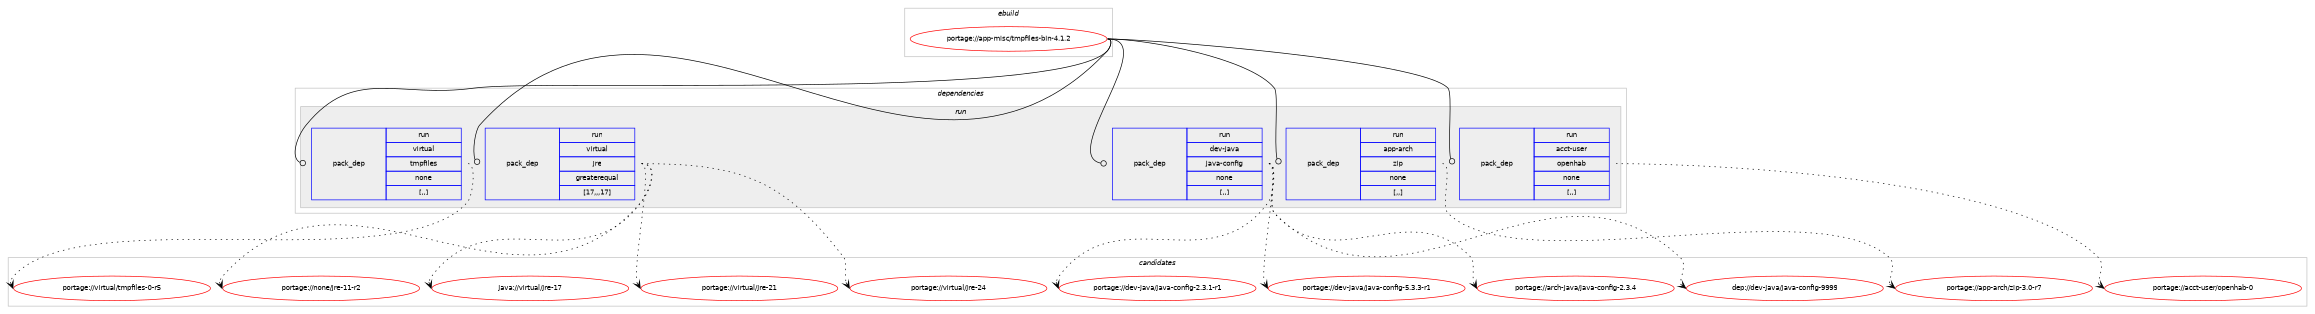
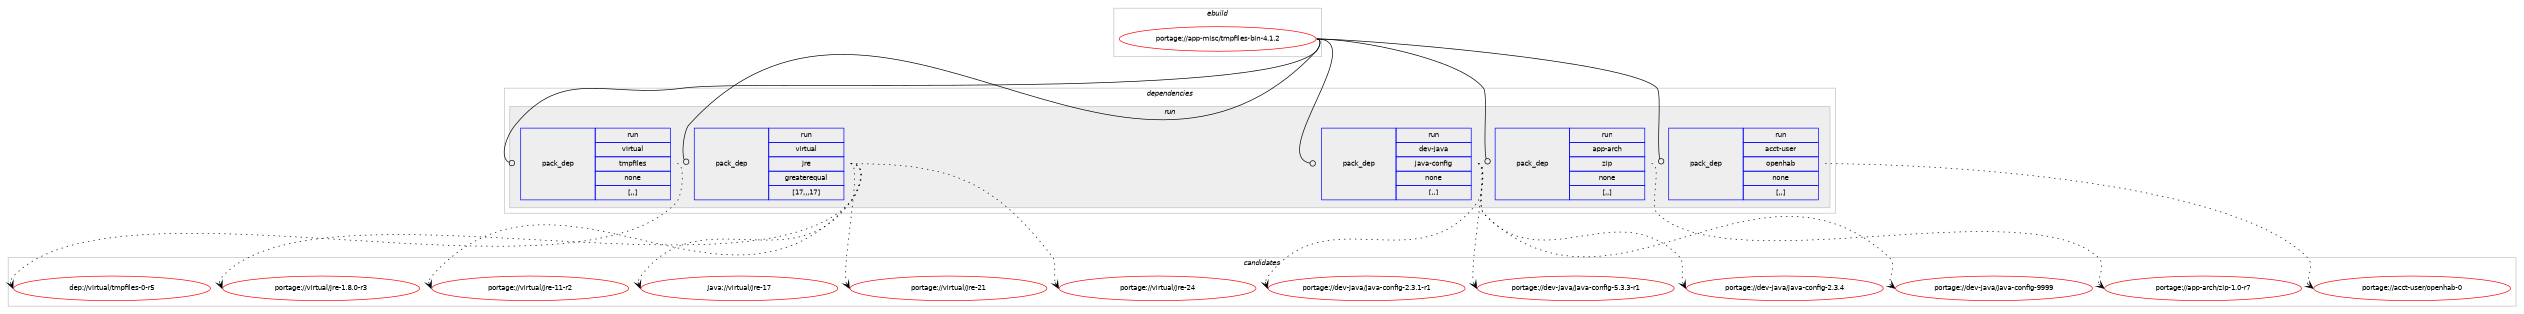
(112, 288) -> (112, 288)
none -> (321, 288)
(321, 288) -> (530, 288)
(1576, 288) -> (1785, 288)
(1785, 288) -> (1994, 288)
(1994, 288) -> (2203, 288)
